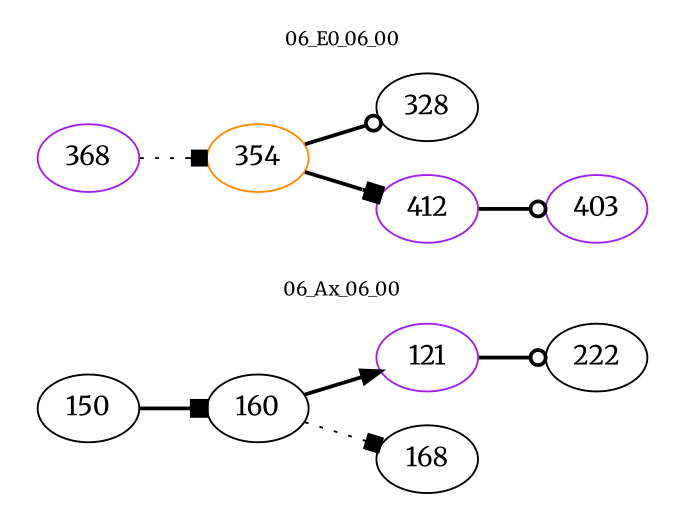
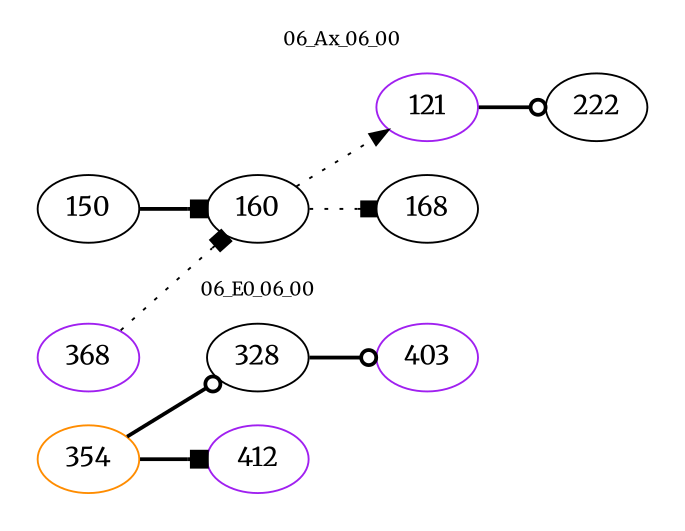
(164, 158) -> (166, 289)
(505, 209) -> (335, 358)
(334, 386) -> (334, 163)
